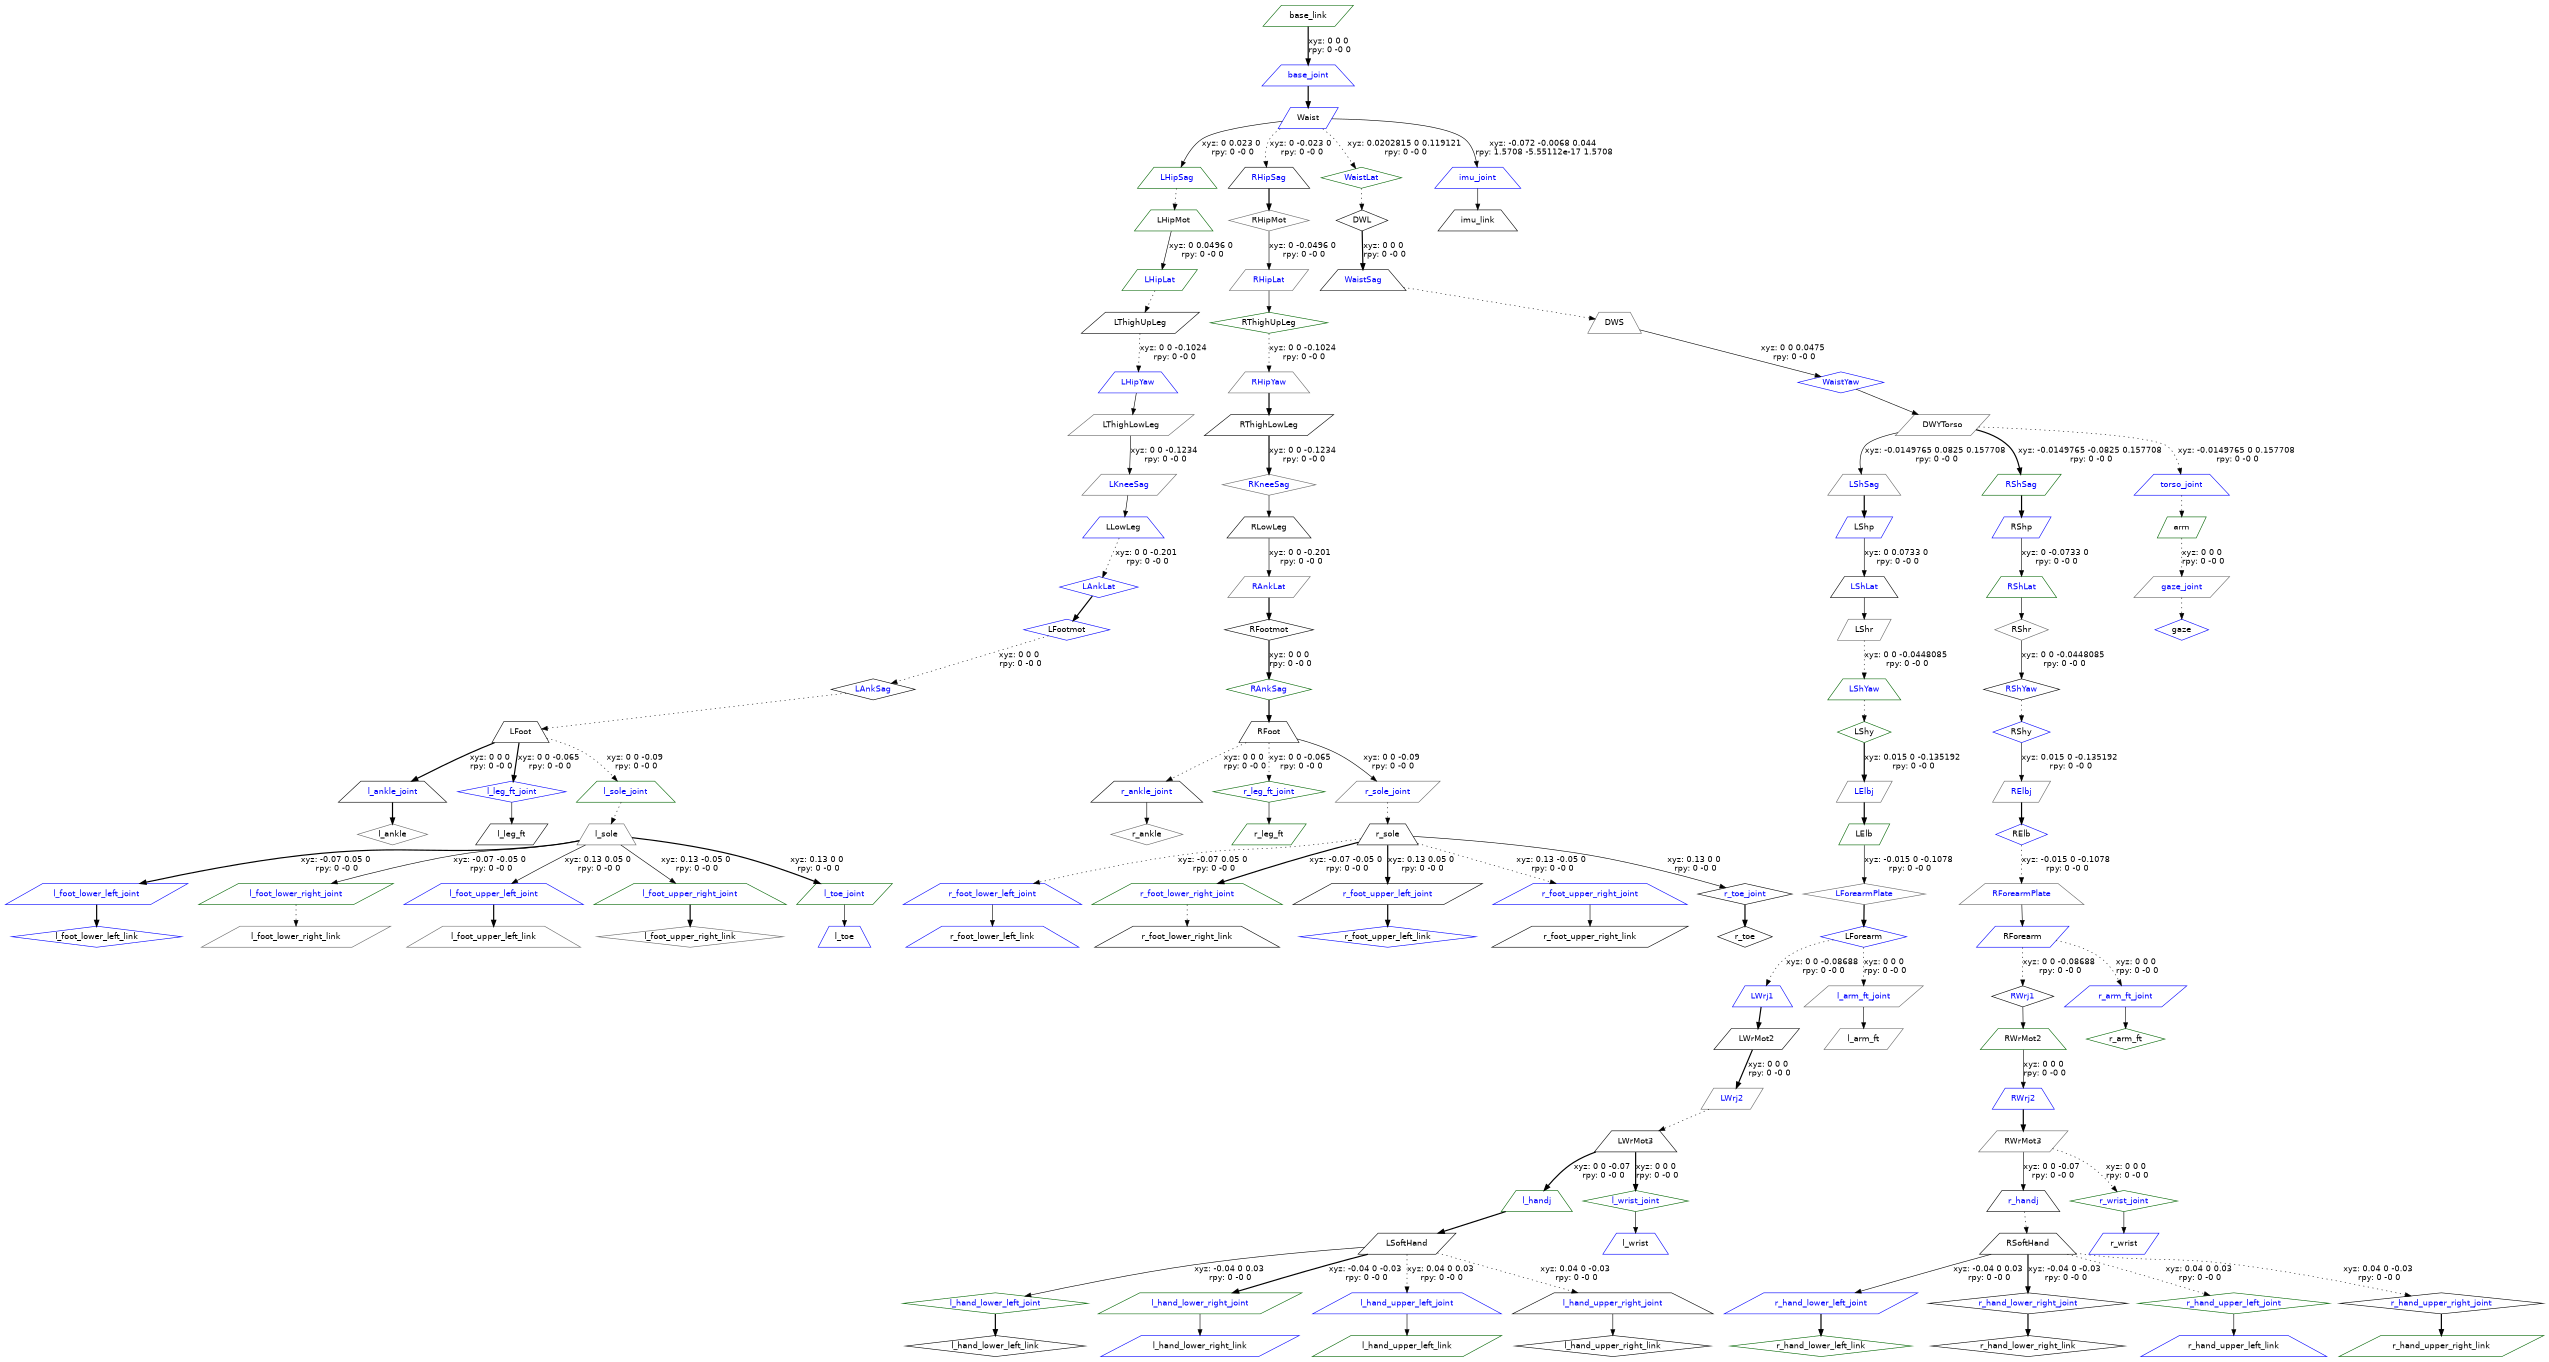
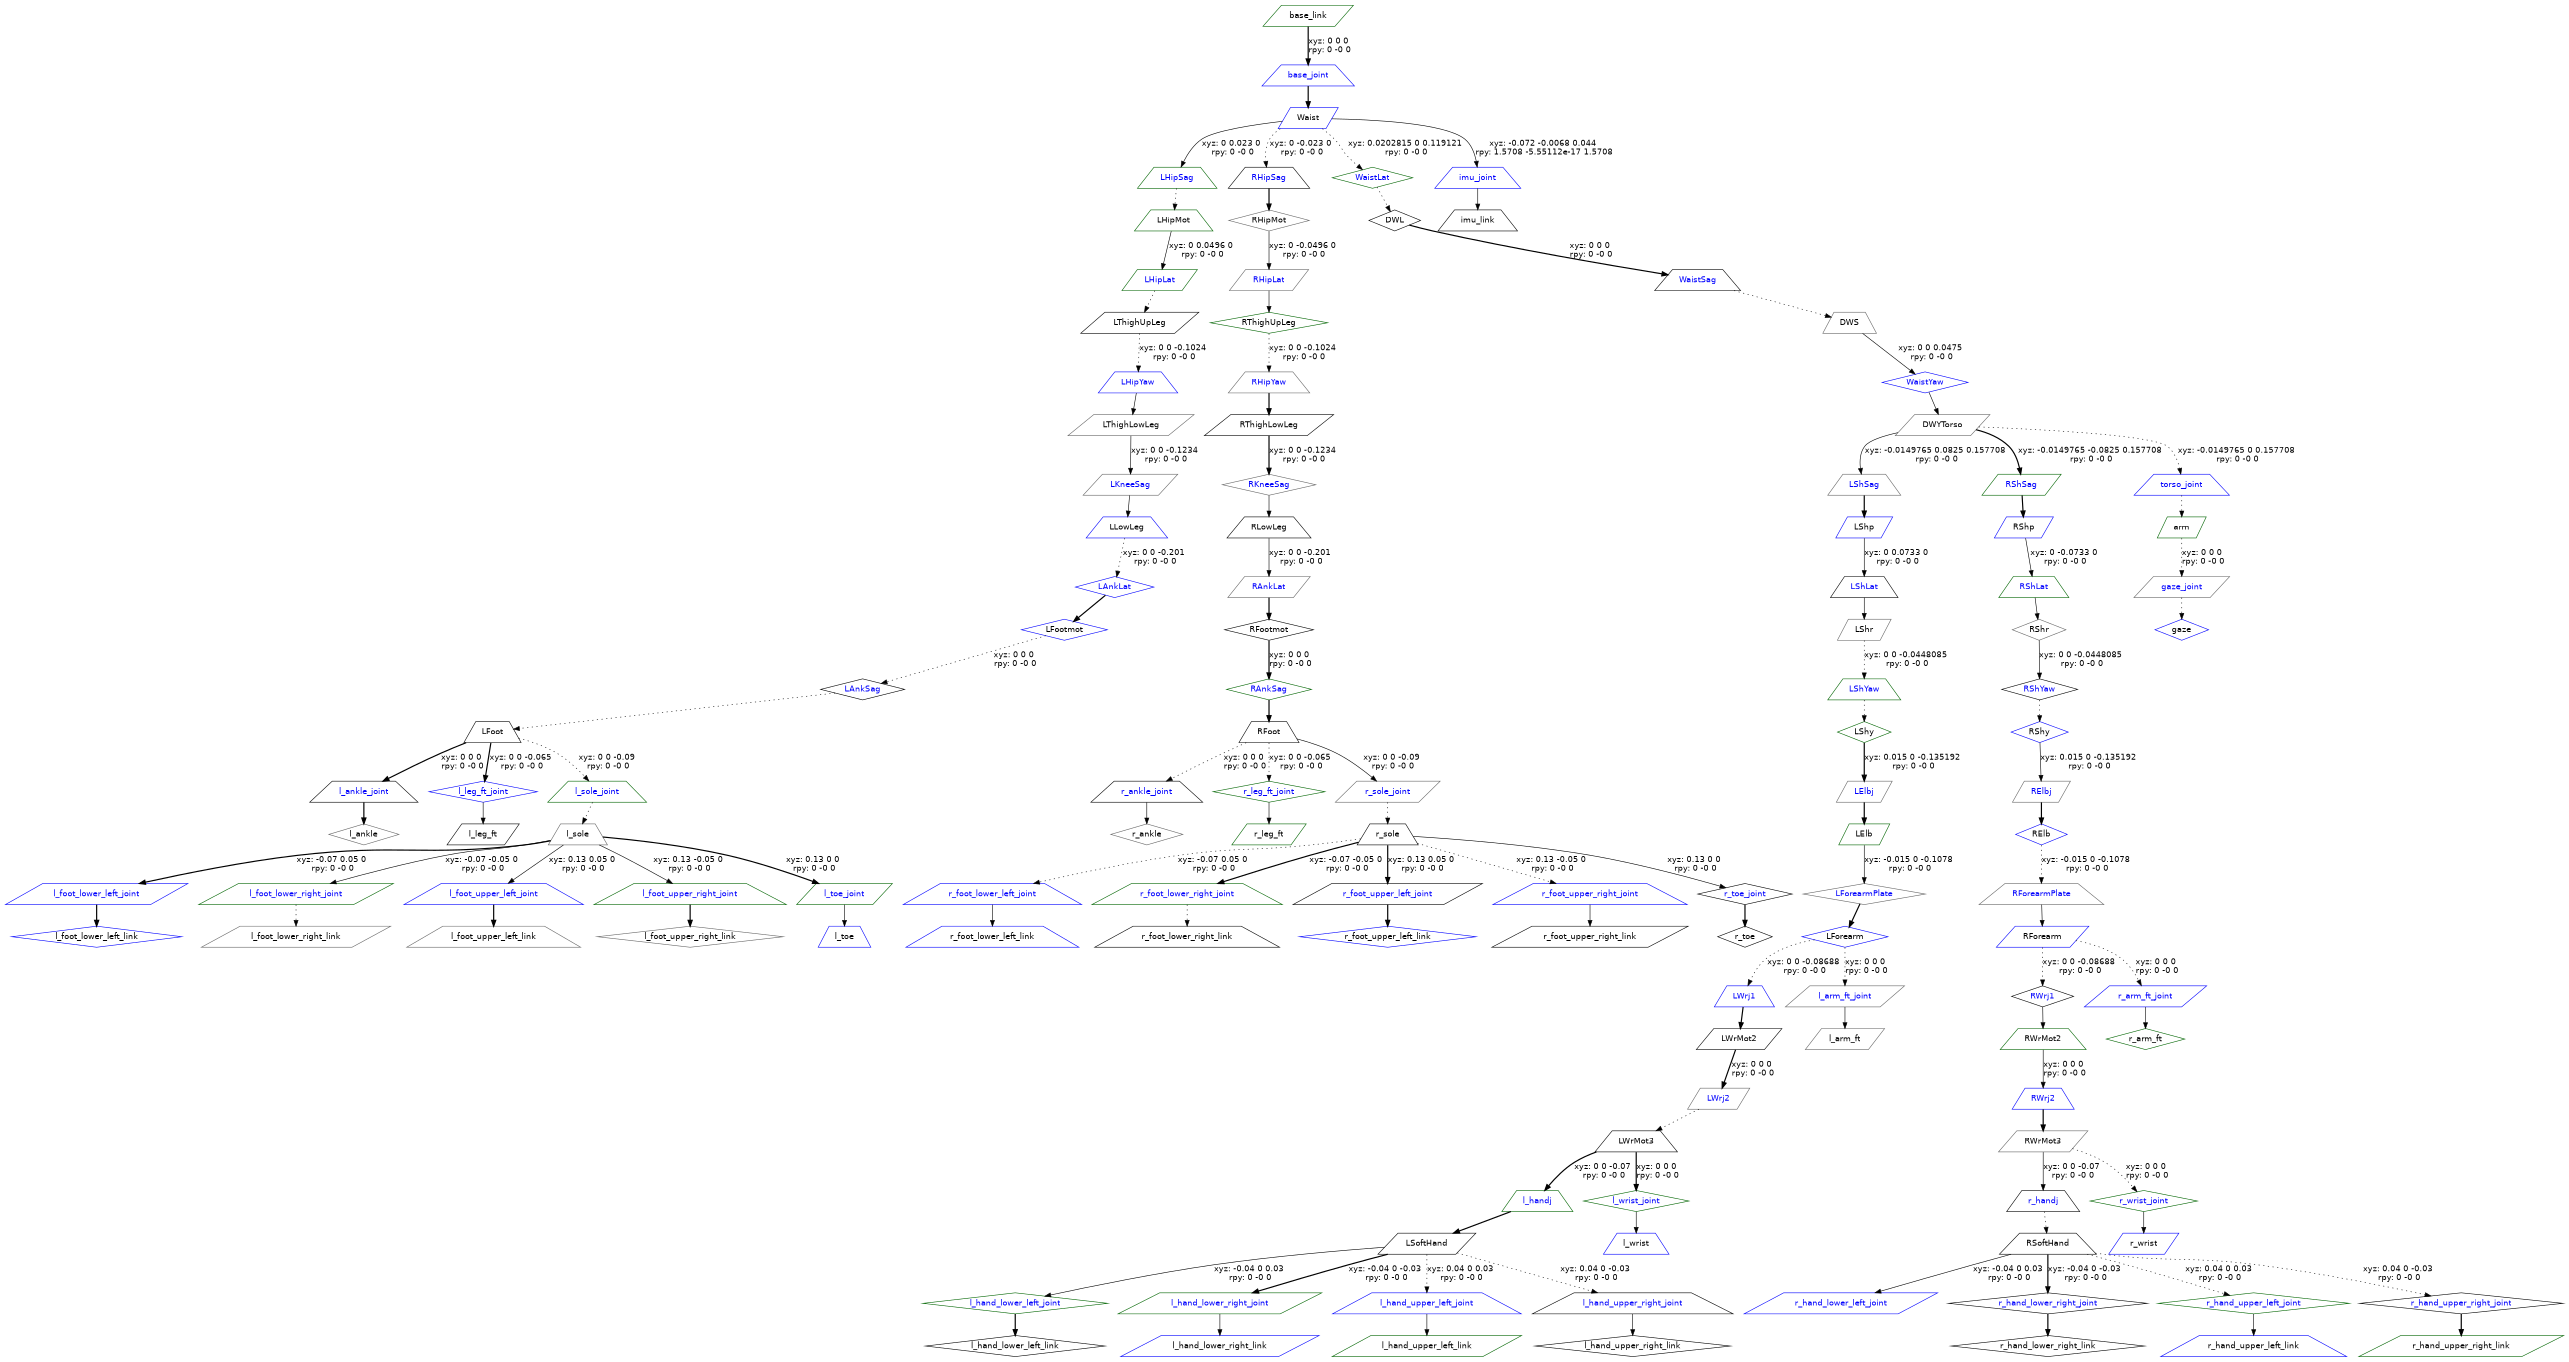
(1821, 1346) -> none
